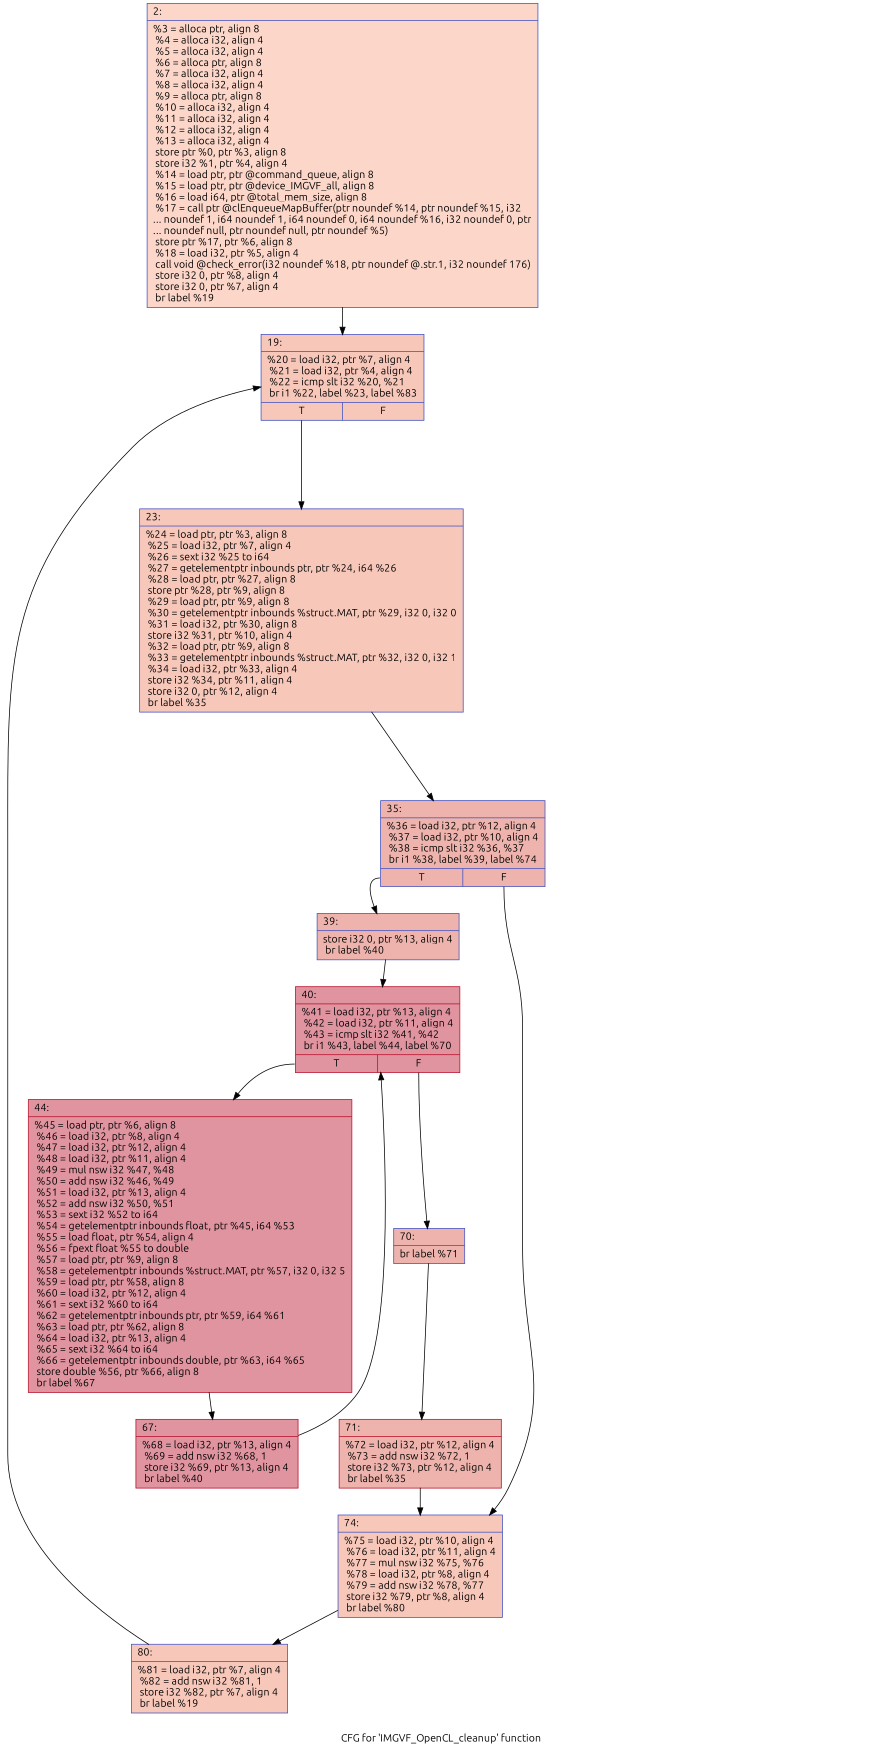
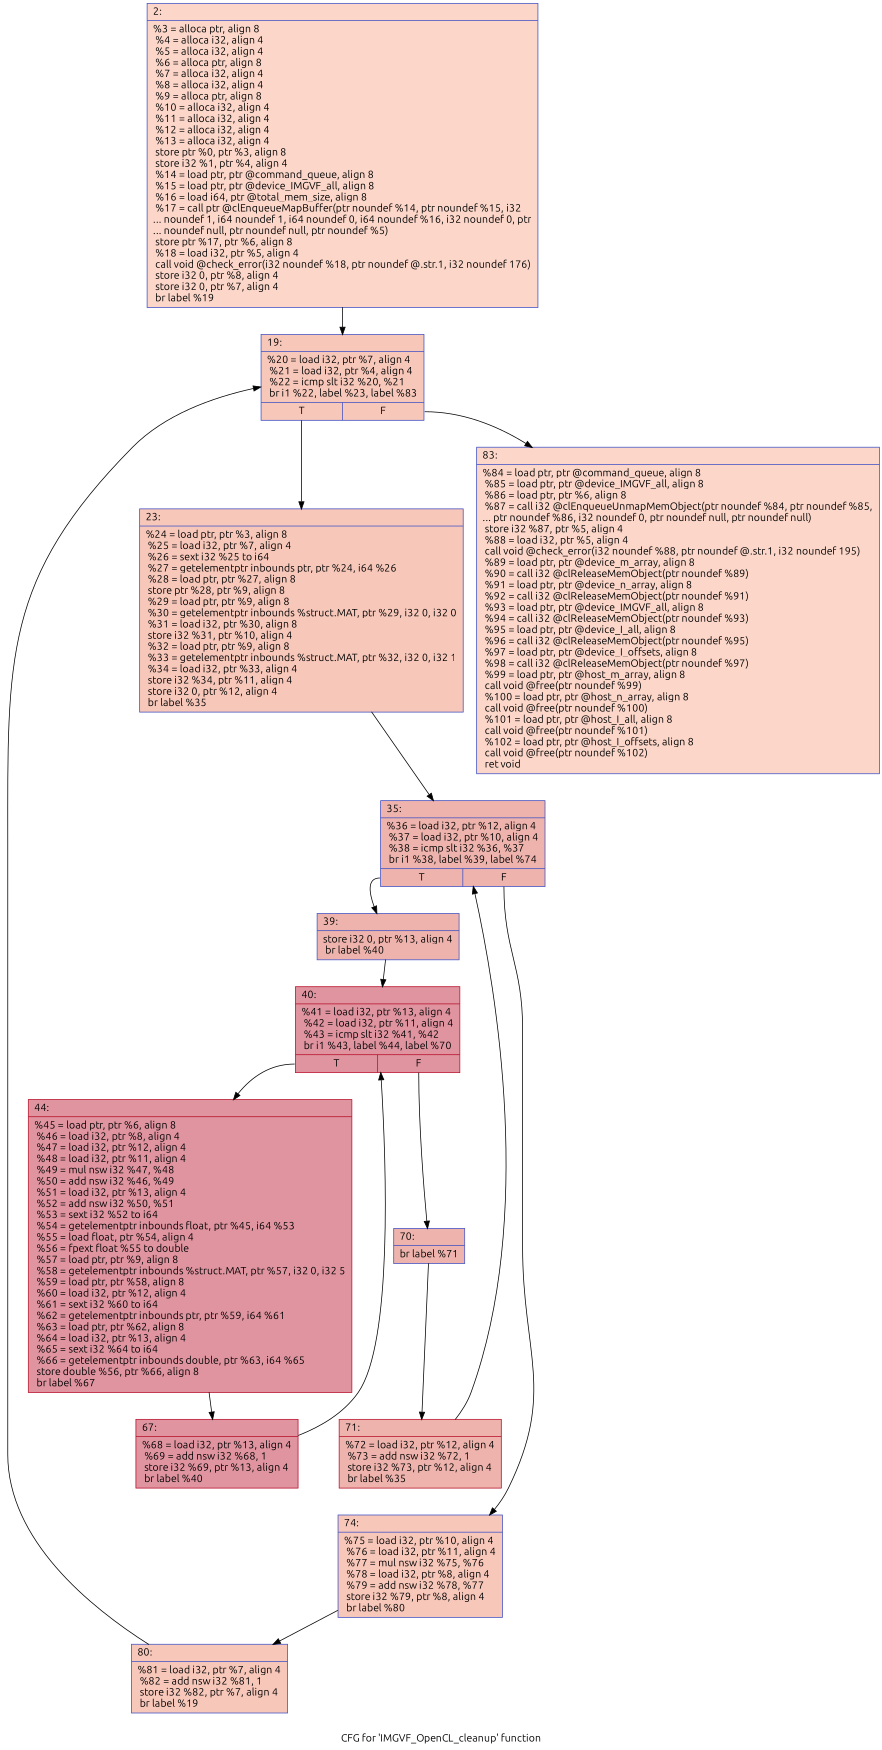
none -> (678, 610)
(420, 1498) -> (506, 1160)
